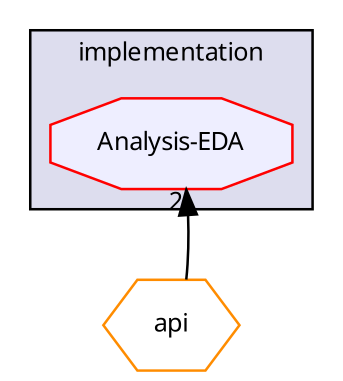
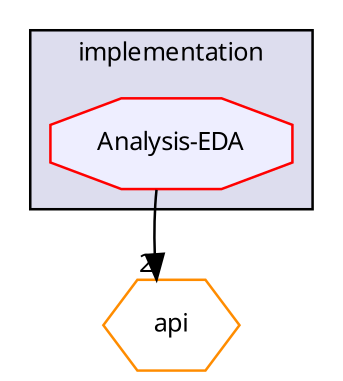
(188, 247) -> (155, 225)
